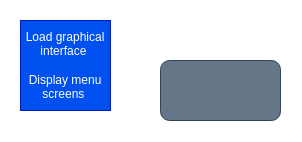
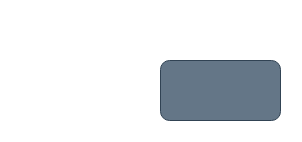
(66, 66) -> none
